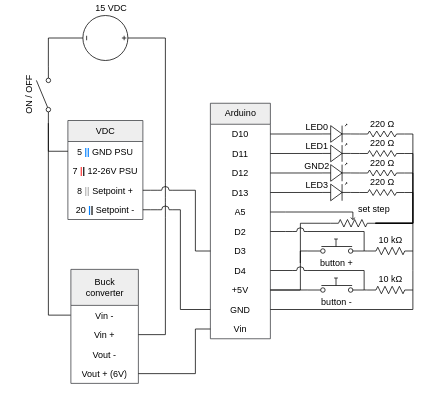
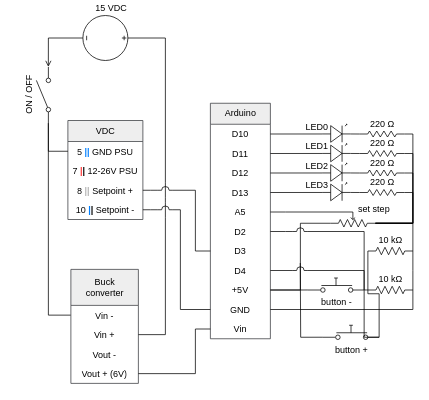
(48, 63) -> (48, 62)
(317, 166) -> (317, 166)
(105, 211) -> (105, 211)
(336, 246) -> (351, 332)
